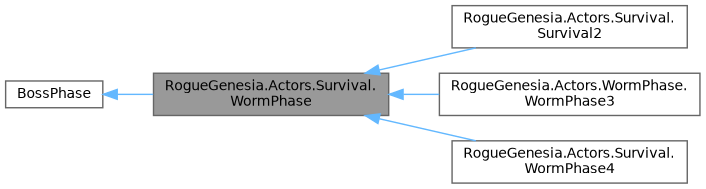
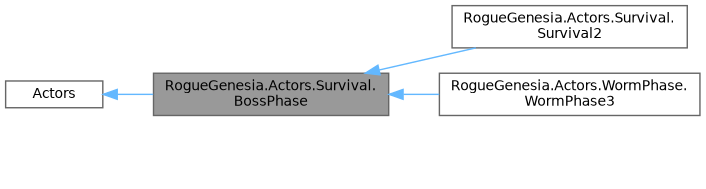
(54, 94) -> (54, 94)
(271, 94) -> (271, 94)
(570, 162) -> none
